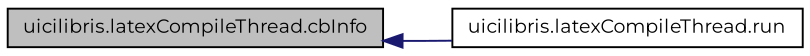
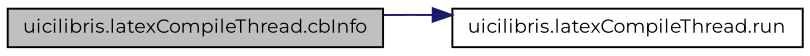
(427, 41) -> (408, 15)
